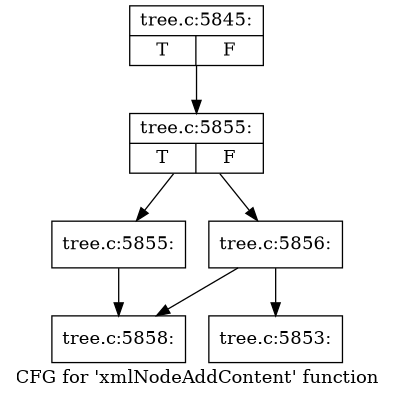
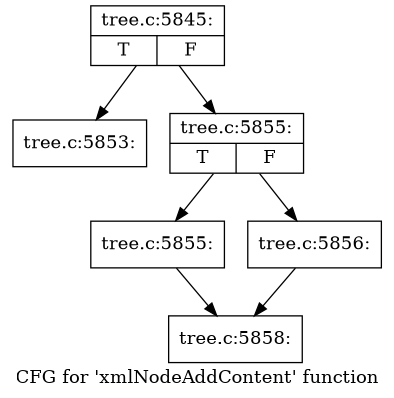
(276, 285) -> (120, 87)
